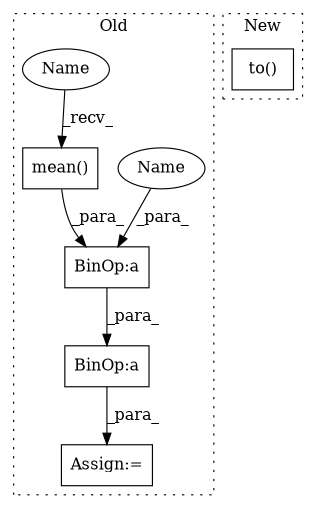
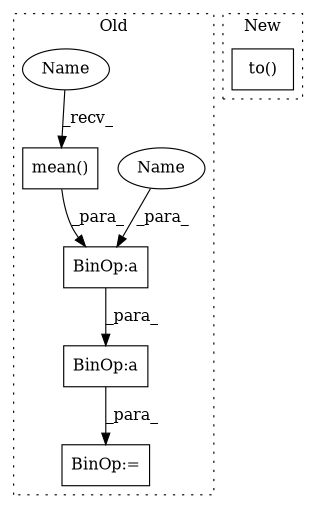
(107, 465) -> (106, 465)
